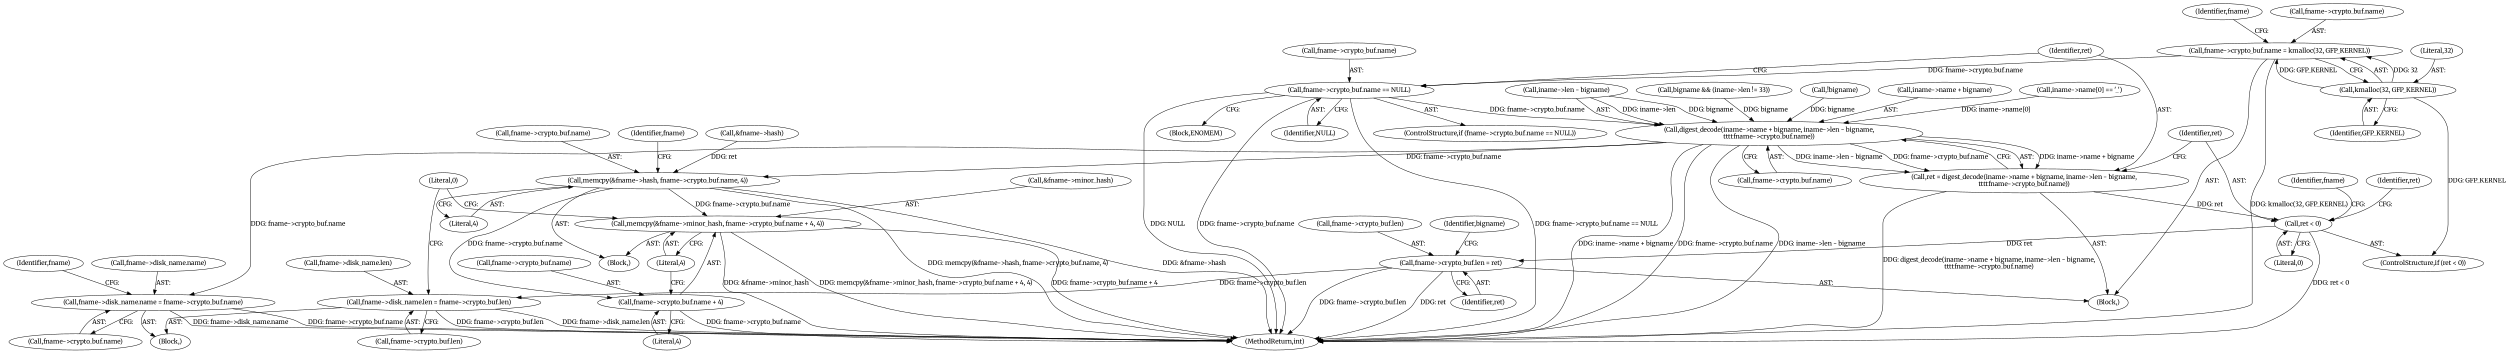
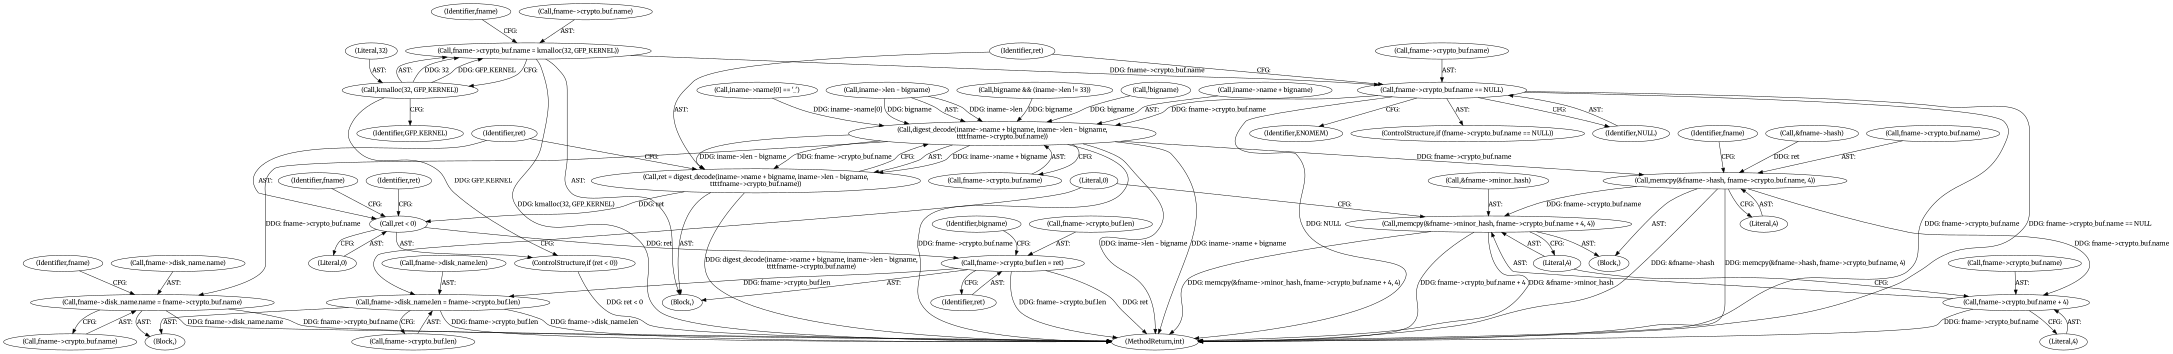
(2362, 113) -> none
(1196, 134) -> (1296, 134)
(1853, 340) -> (734, 333)
